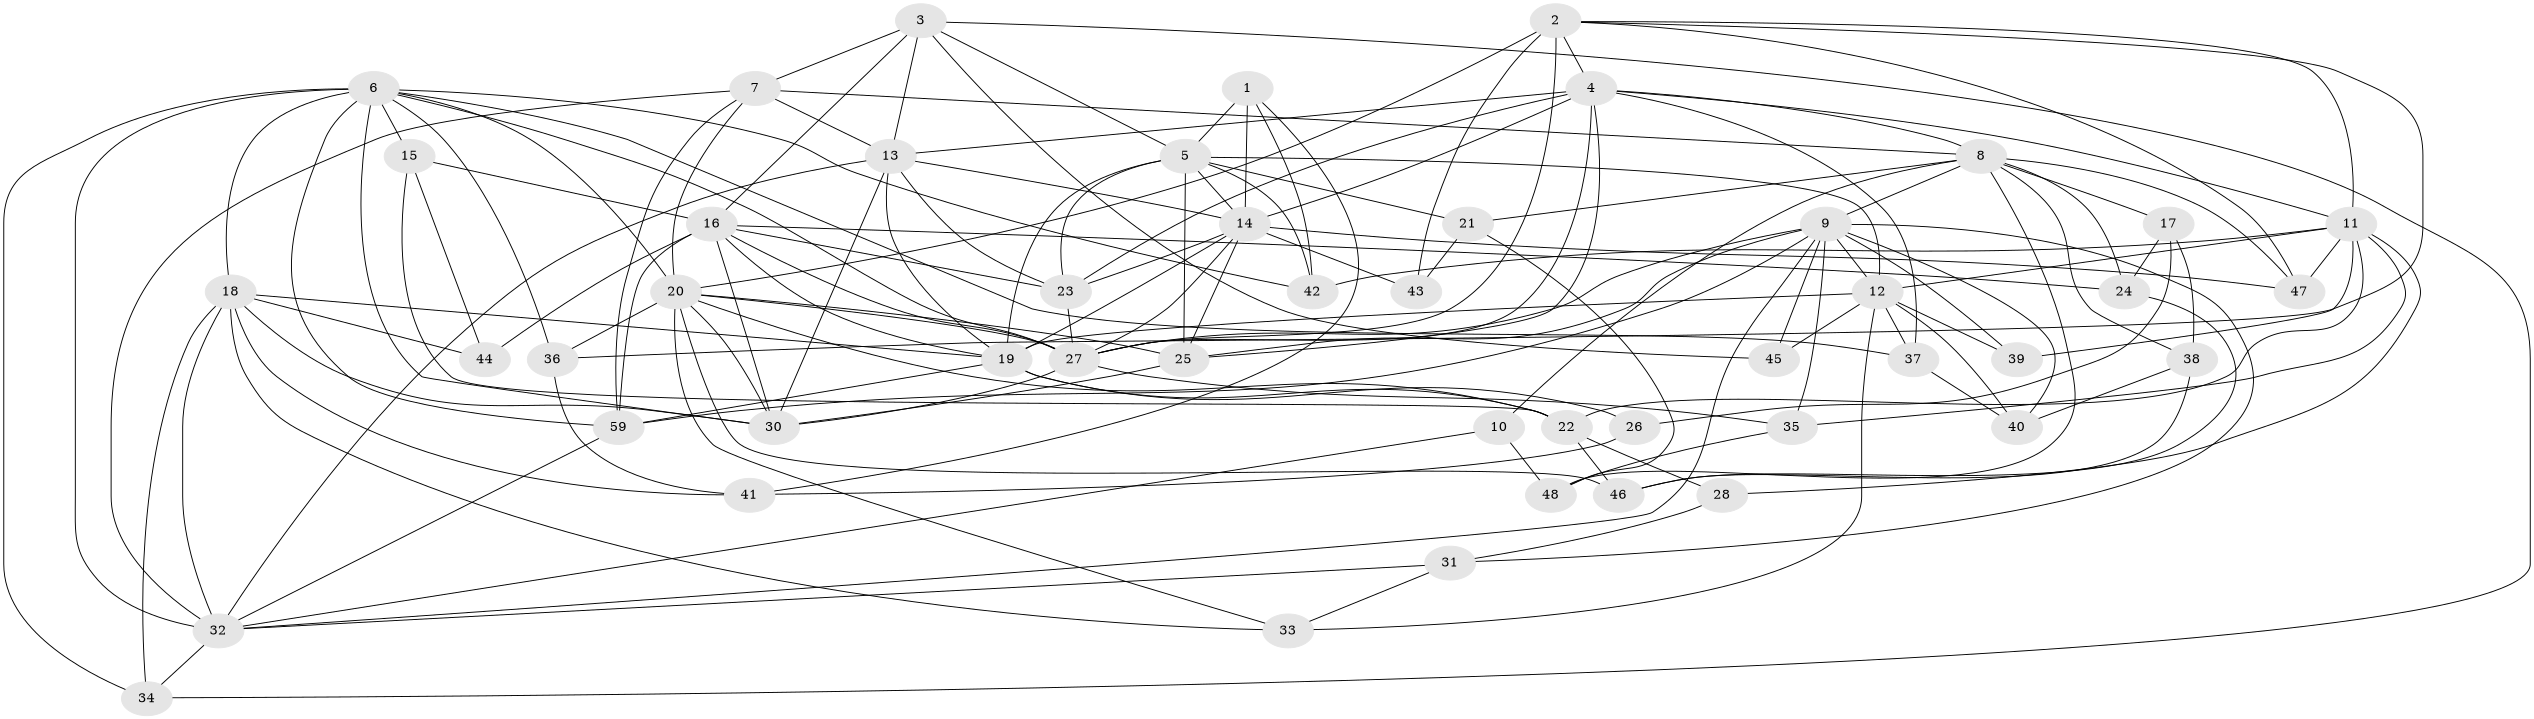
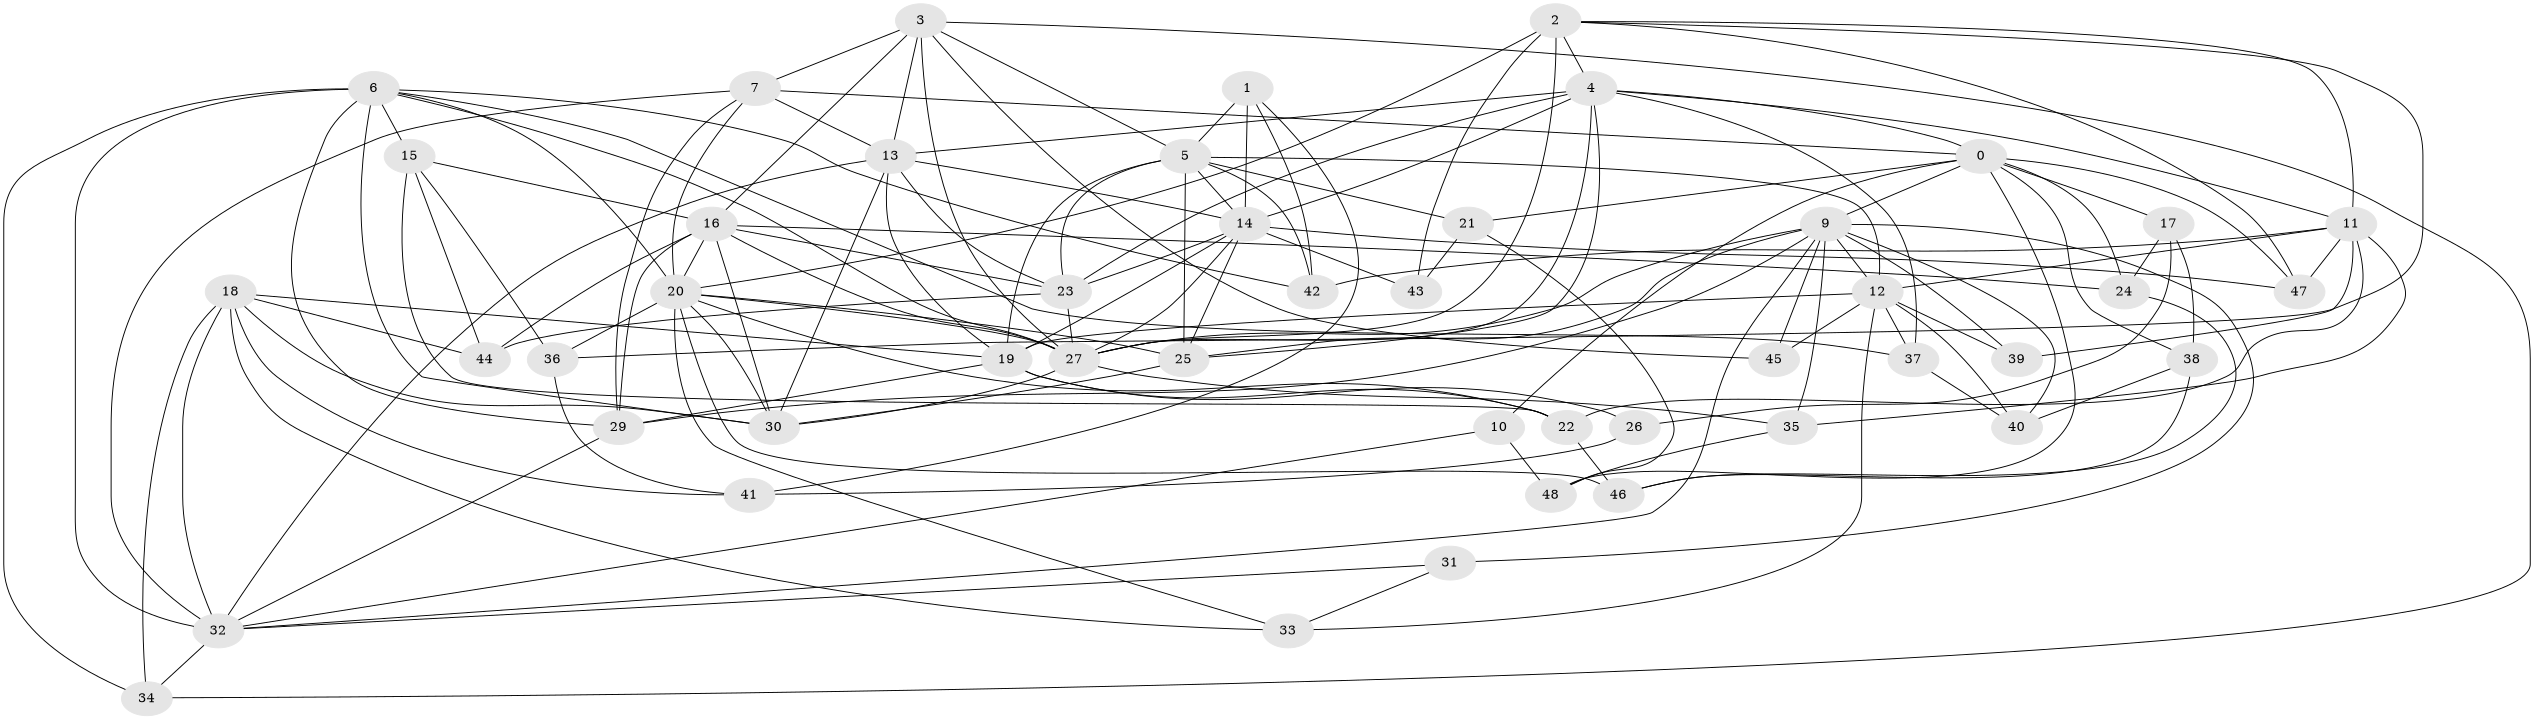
(245, 153) -> none
(1981, 156) -> (1981, 156)
(491, 207) -> (483, 257)
none -> (952, 210)
none -> (771, 311)
(844, 318) -> (694, 258)
(619, 428) -> (619, 428)
(1722, 495) -> none
